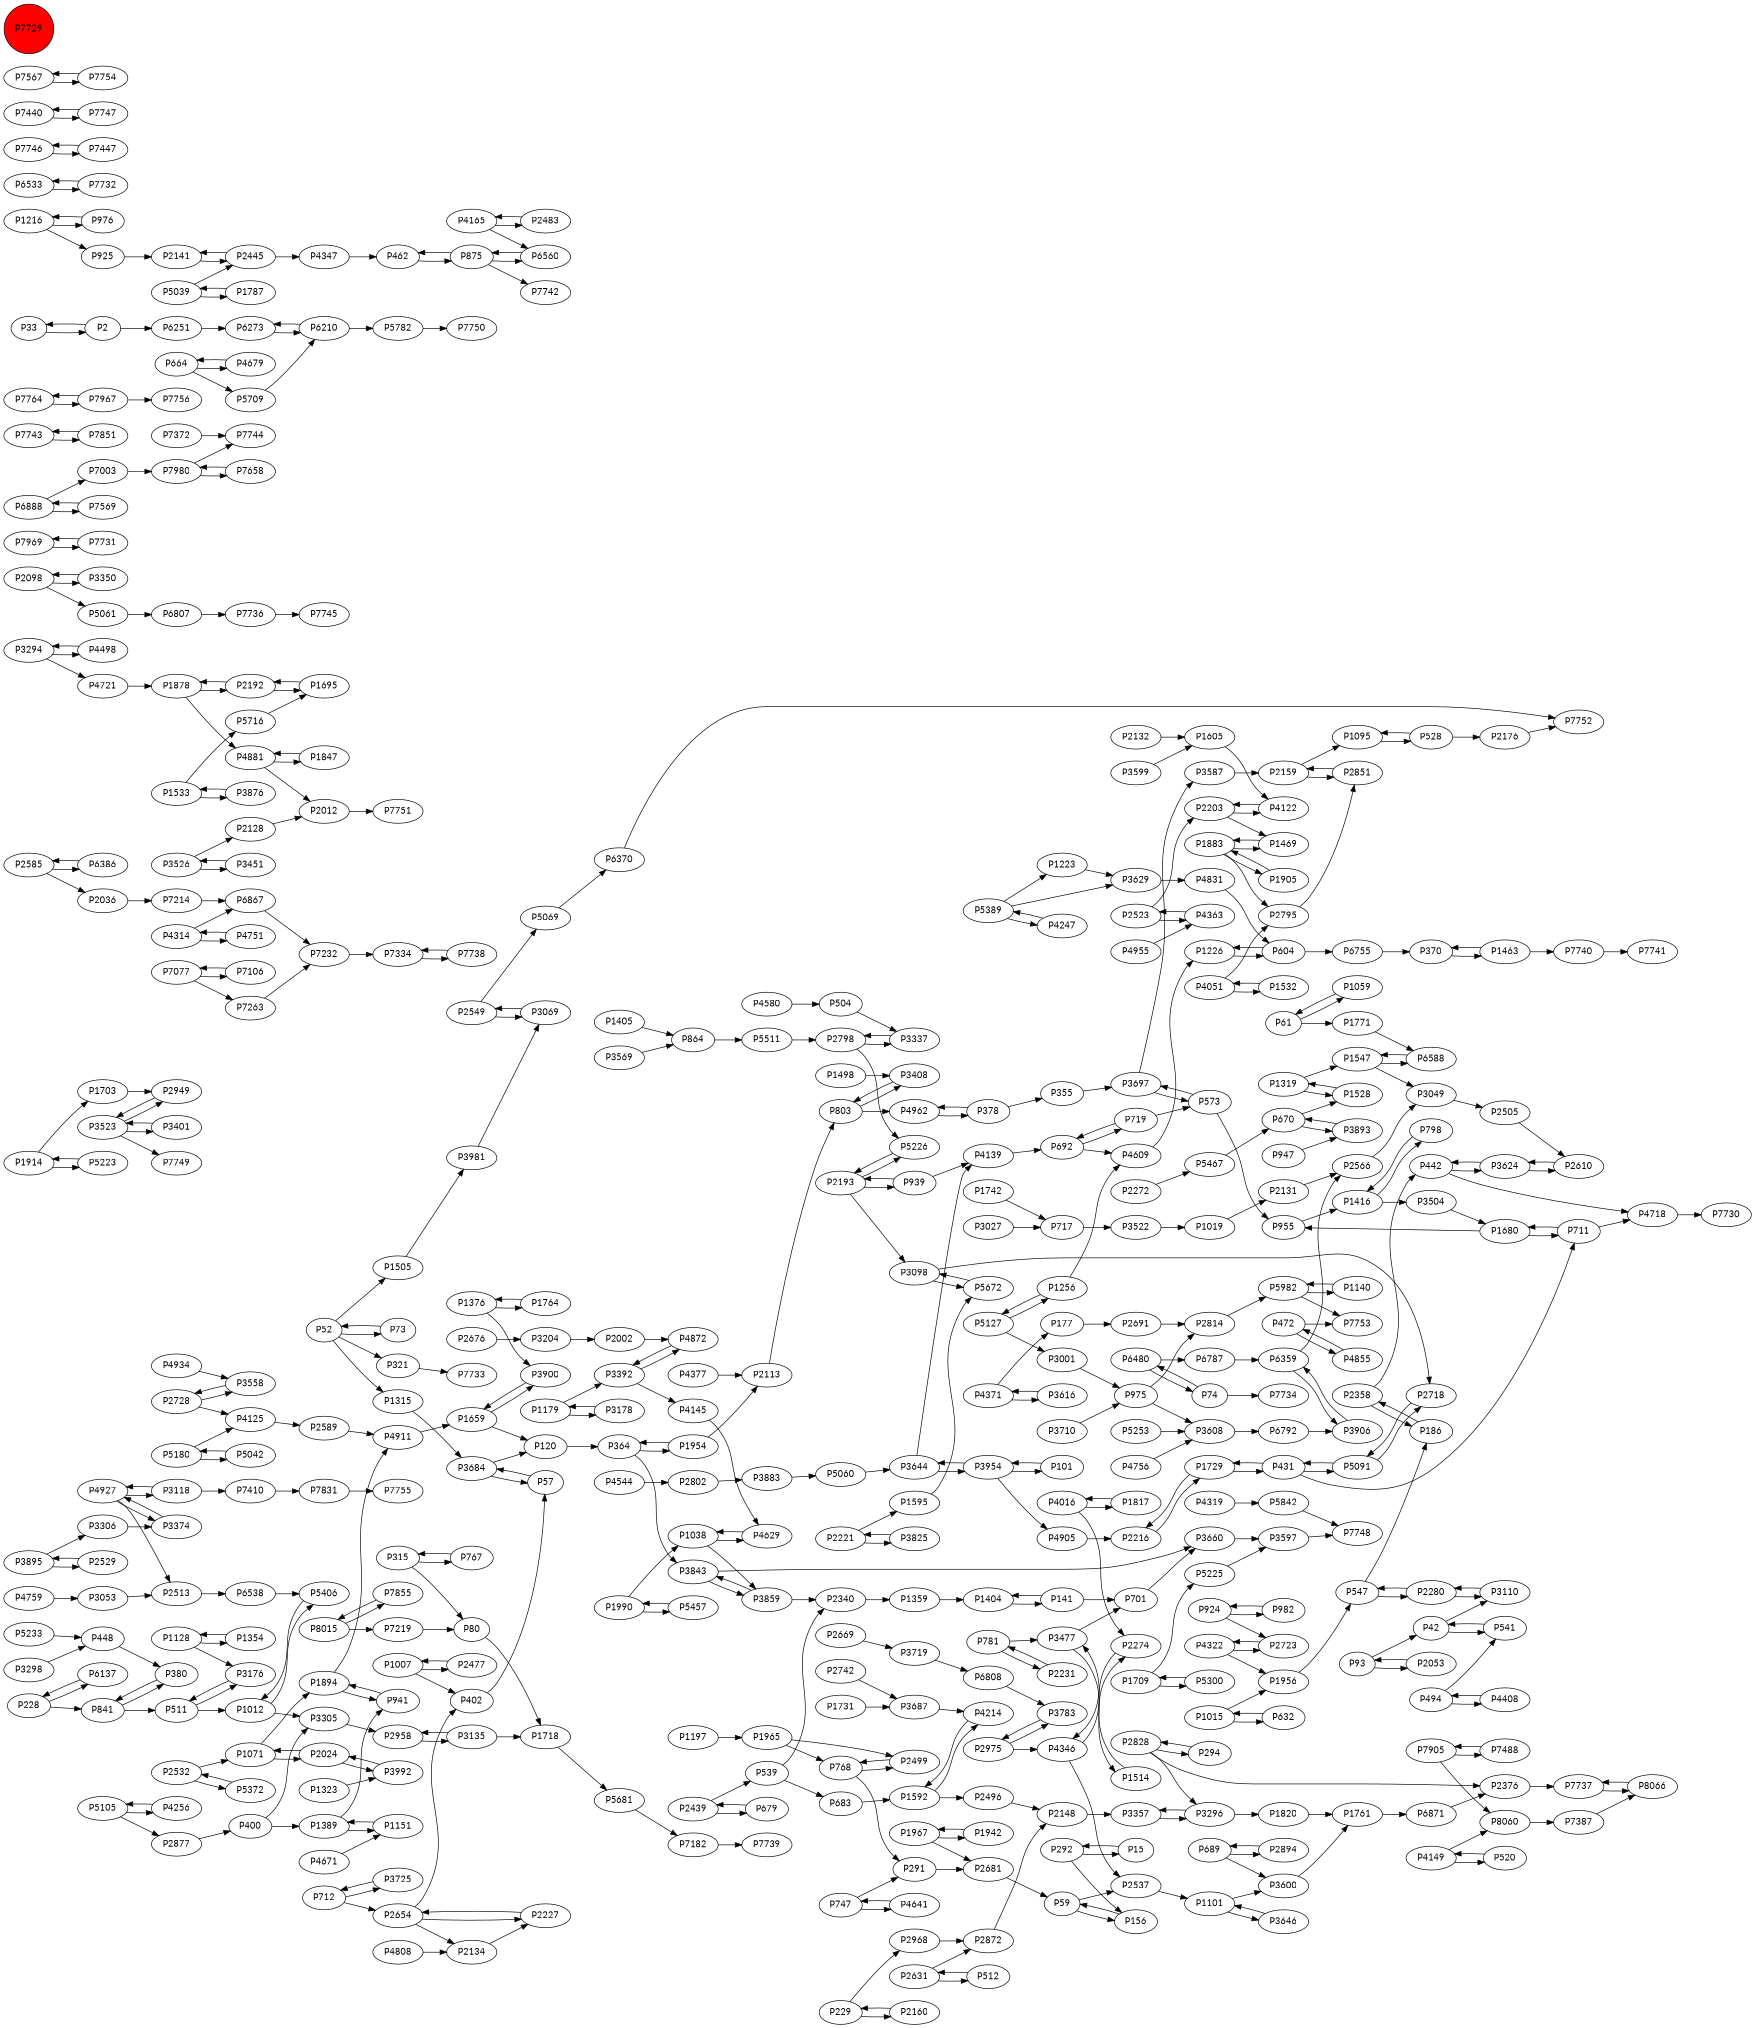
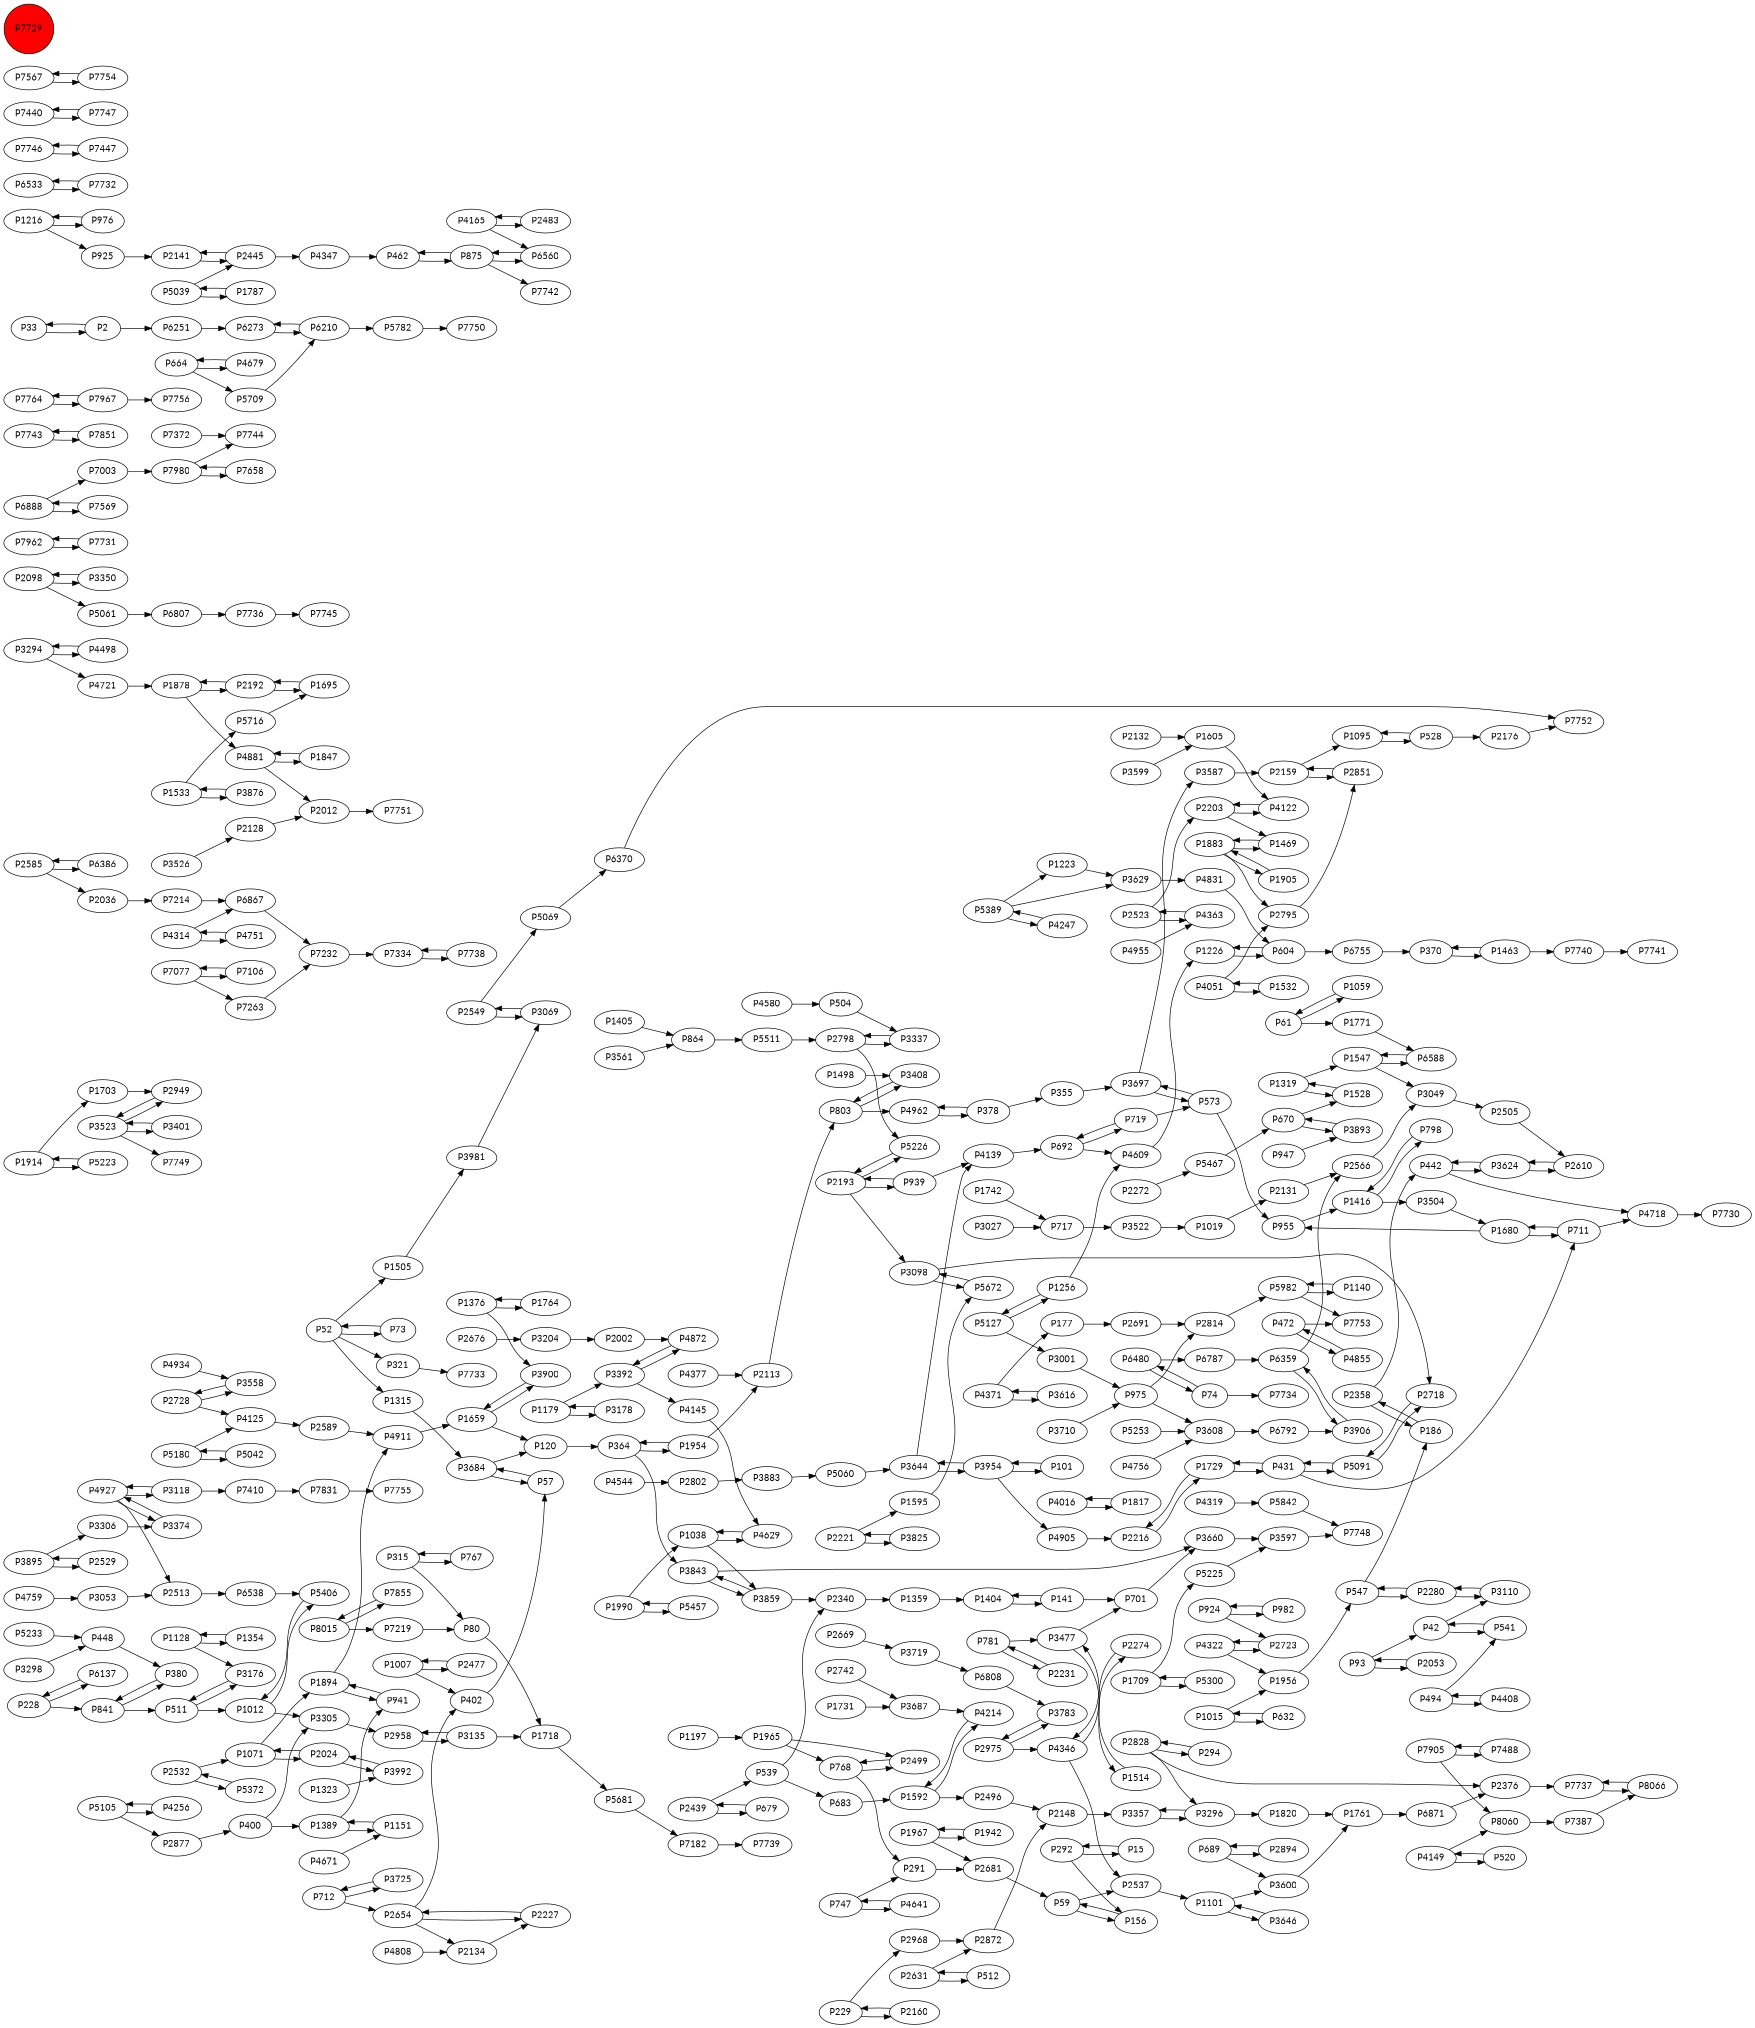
(29, 543) -> (29, 543)
(250, 865) -> none
(619, 1058) -> (619, 1058)
(1101, 1574) -> none
